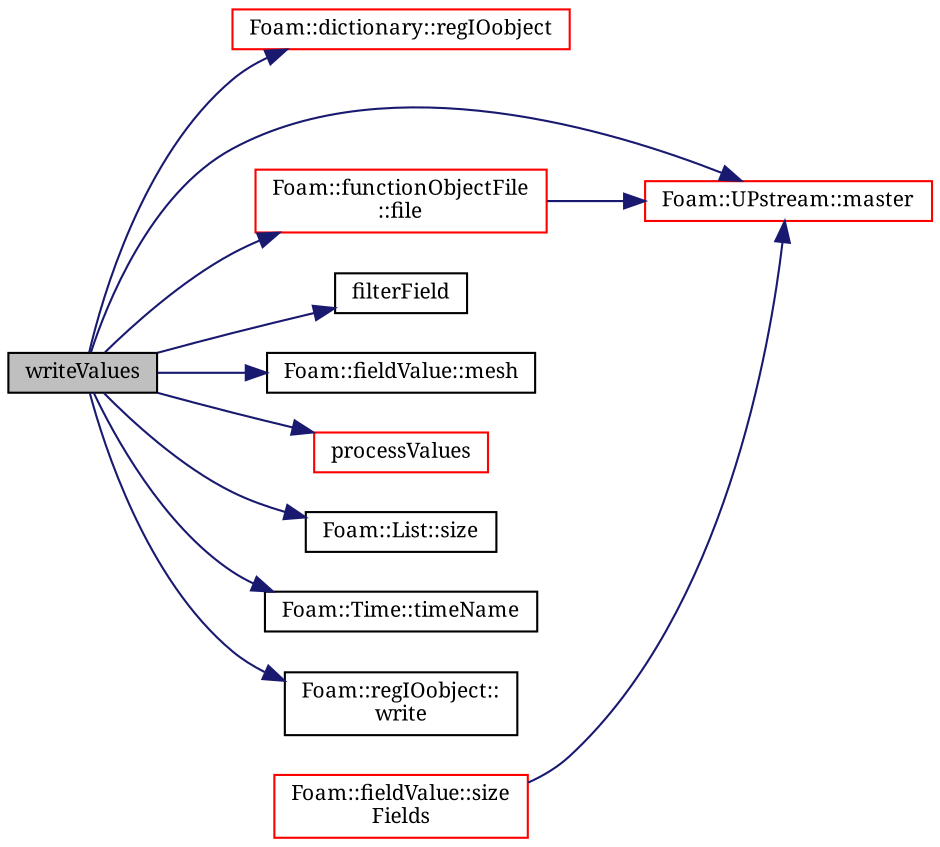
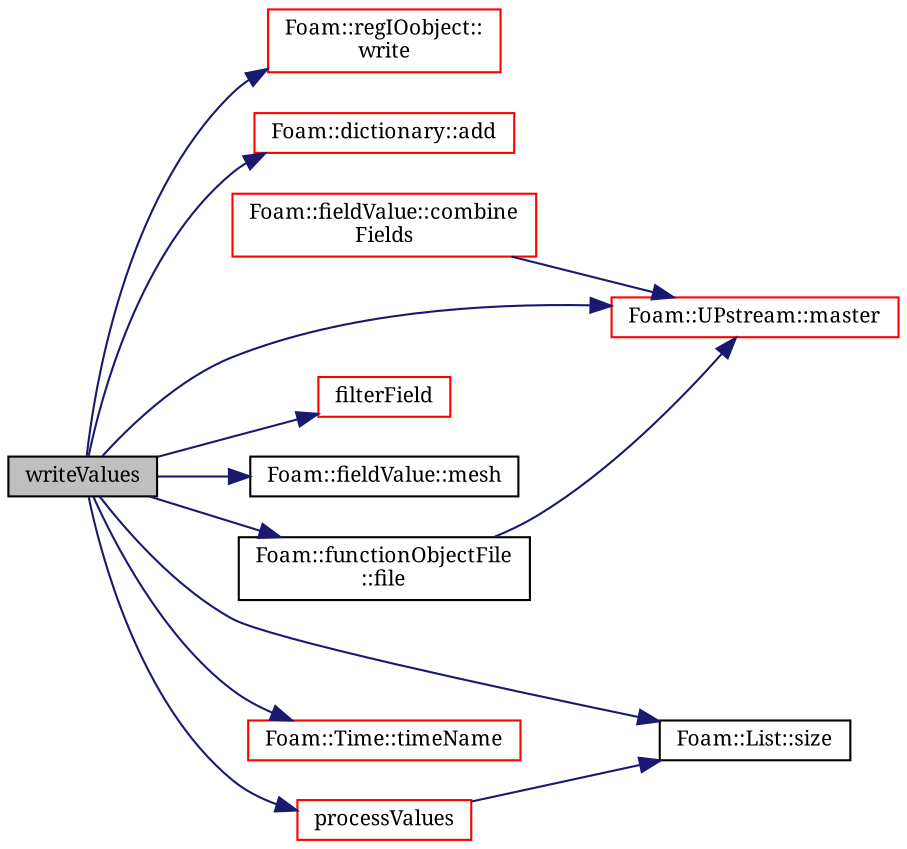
(401, 29) -> (384, 133)
(401, 201) -> (384, 569)
(401, 293) -> (384, 397)
(401, 612) -> (384, 740)
(401, 704) -> (384, 41)
none -> (556, 783)
(401, 806) -> (384, 225)
